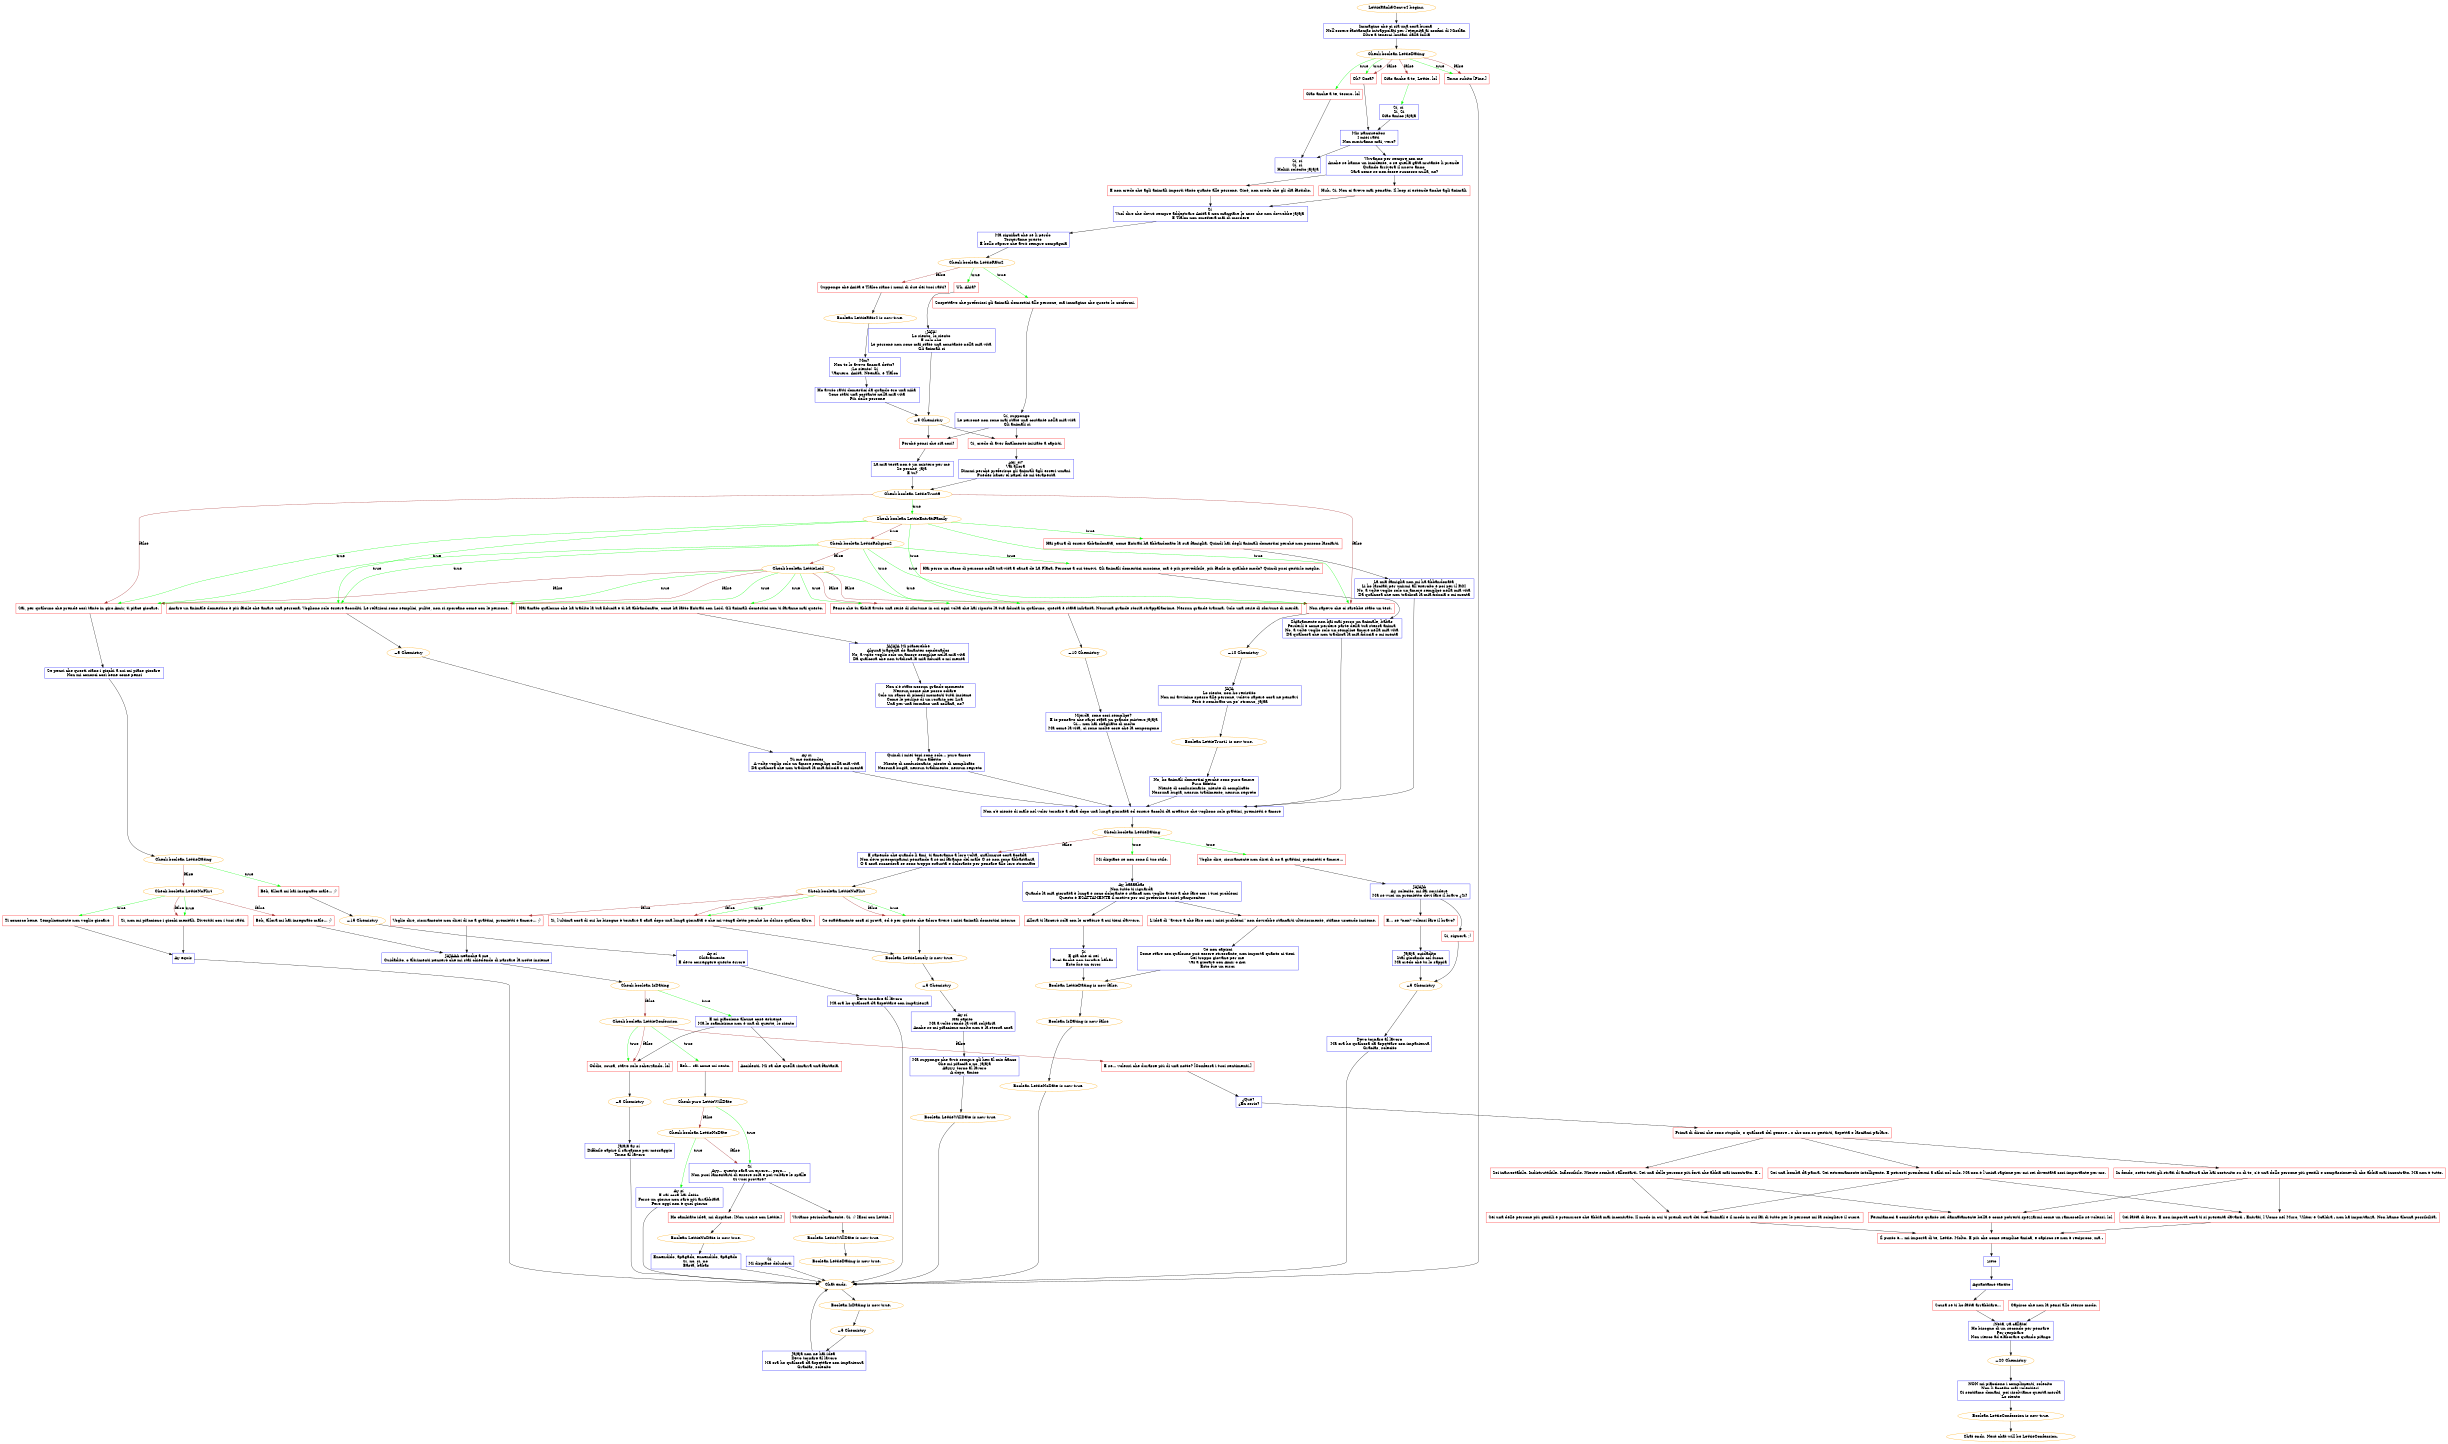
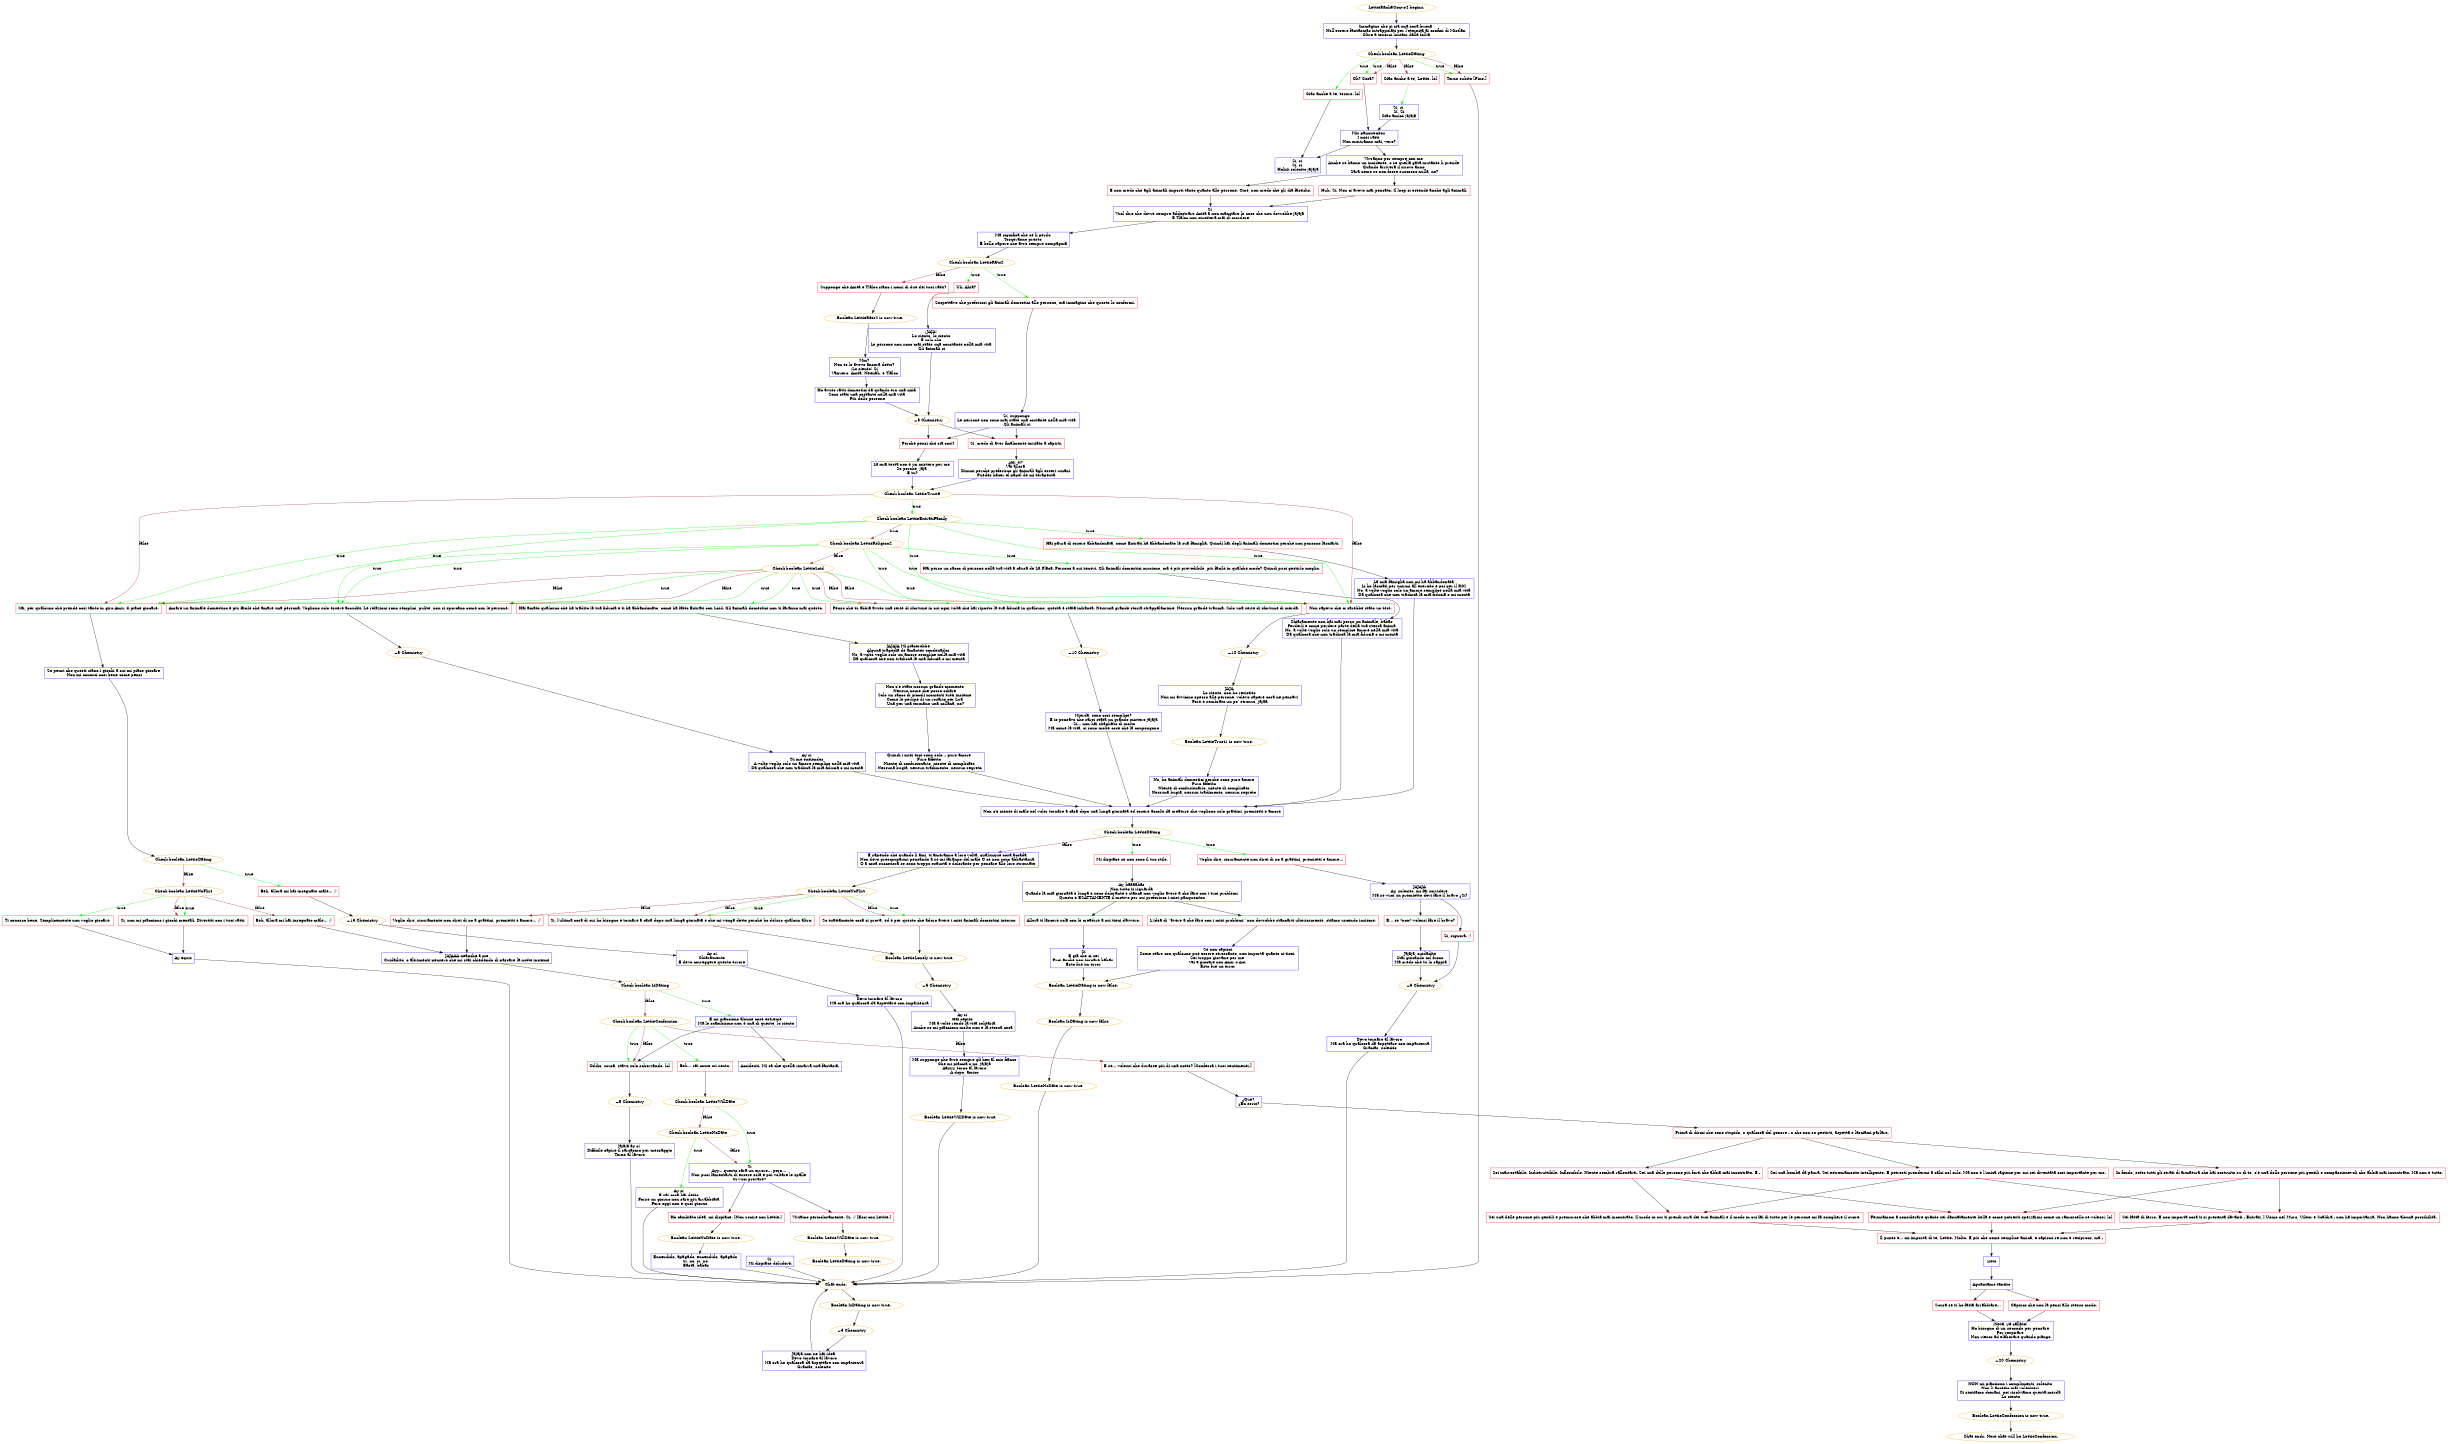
(790, 1066) -> (790, 1066)
(705, 1102) -> (705, 1102)
none -> (2021, 1295)
